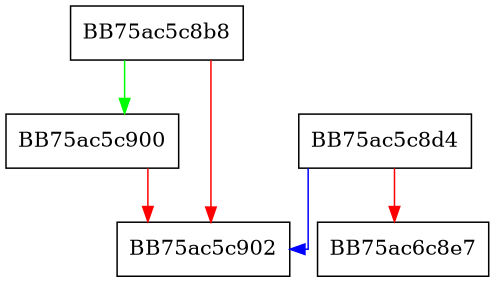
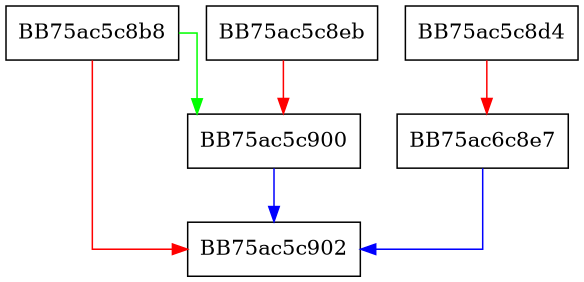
none -> (292, 33)
(148, 187) -> (274, 187)
(308, 210) -> (470, 249)
